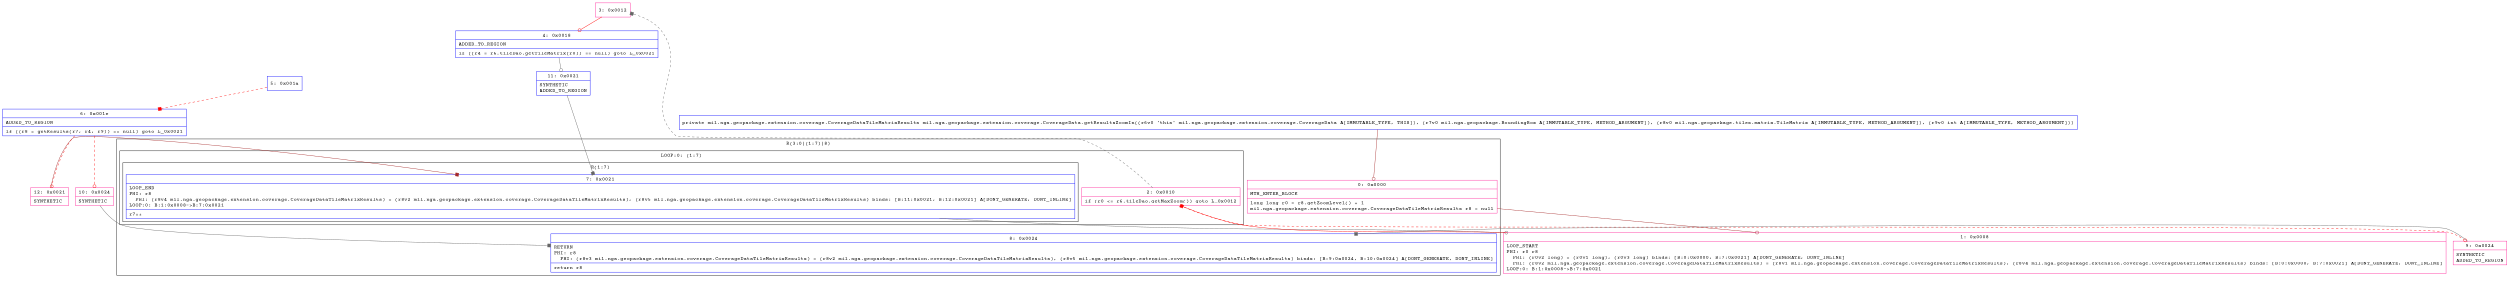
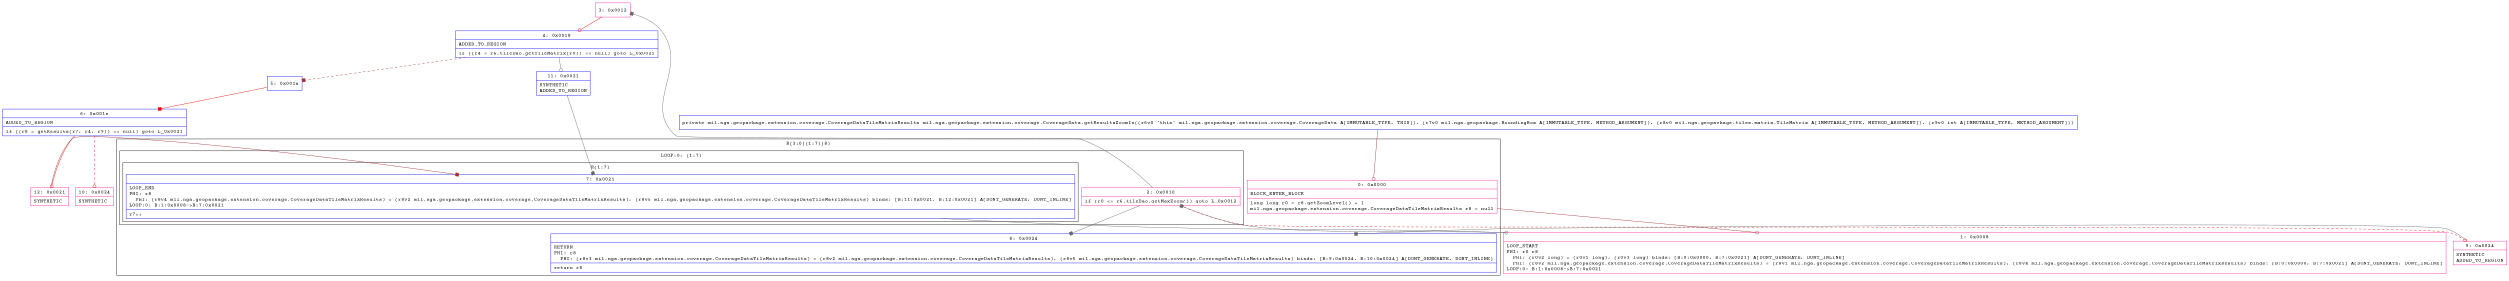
none -> (386, 69)
(215, 98) -> (215, 98)
(850, 138) -> (850, 138)
(61, 159) -> (61, 159)
(1274, 193) -> (1277, 193)
(1344, 231) -> (1344, 231)
(319, 239) -> (1107, 219)
